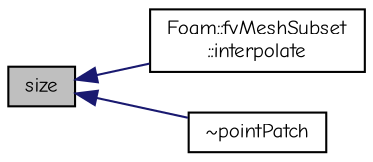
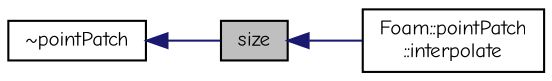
(257, 41) -> (453, 41)
(142, 108) -> (194, 41)
